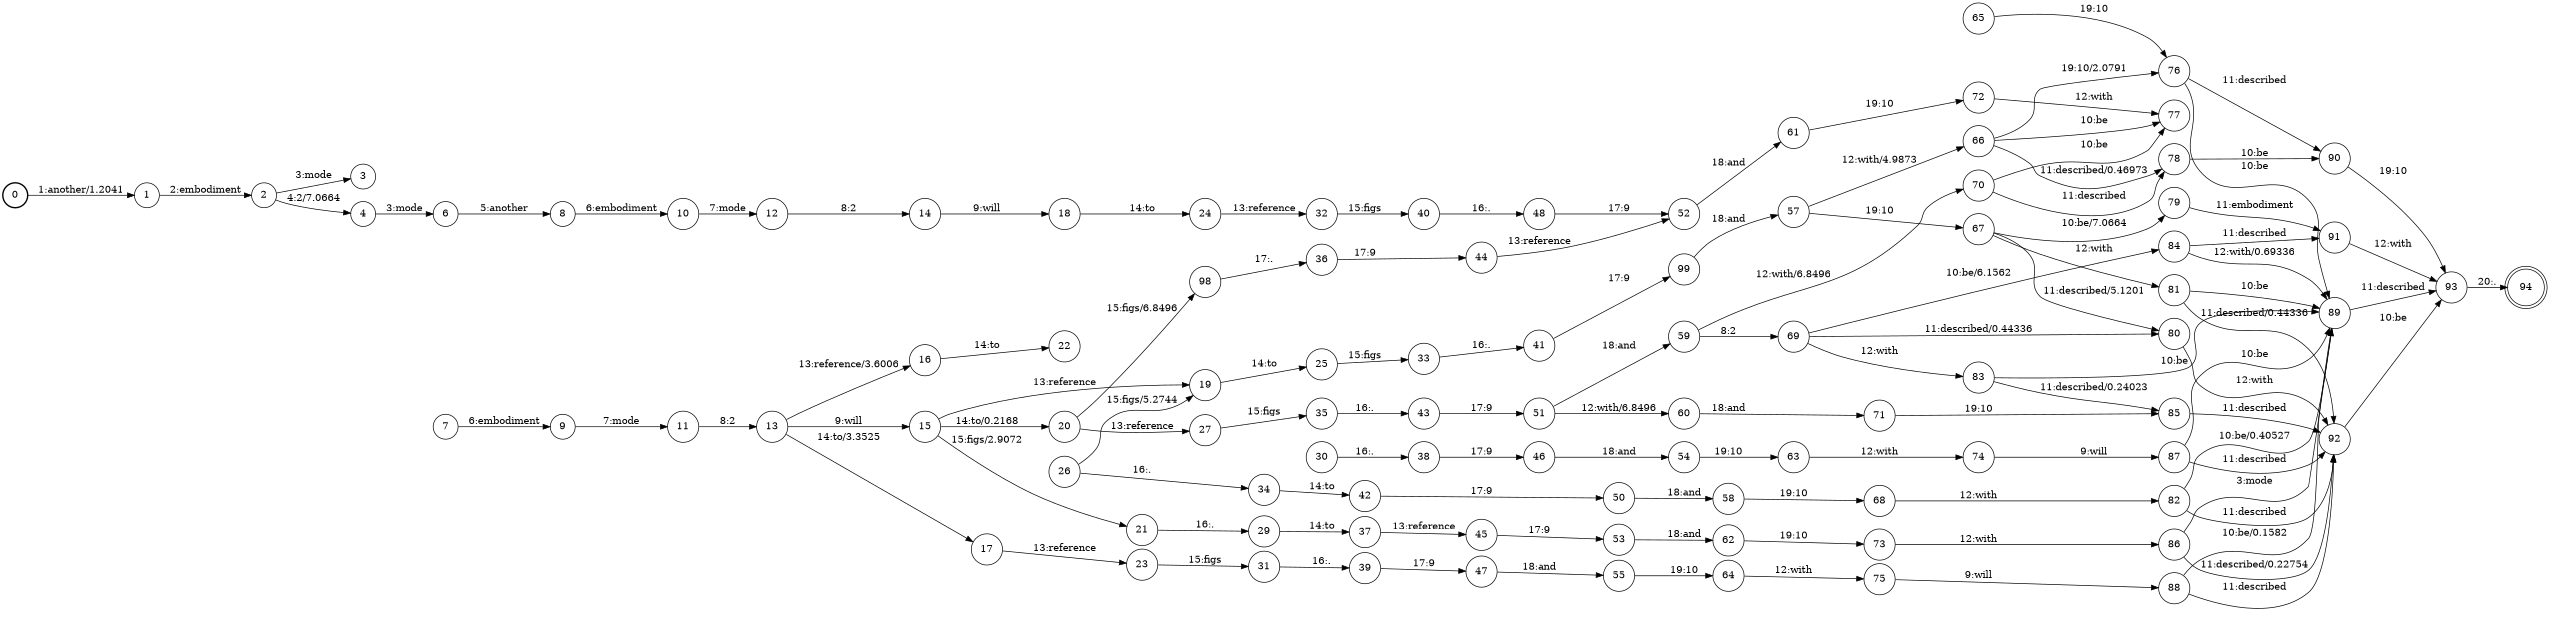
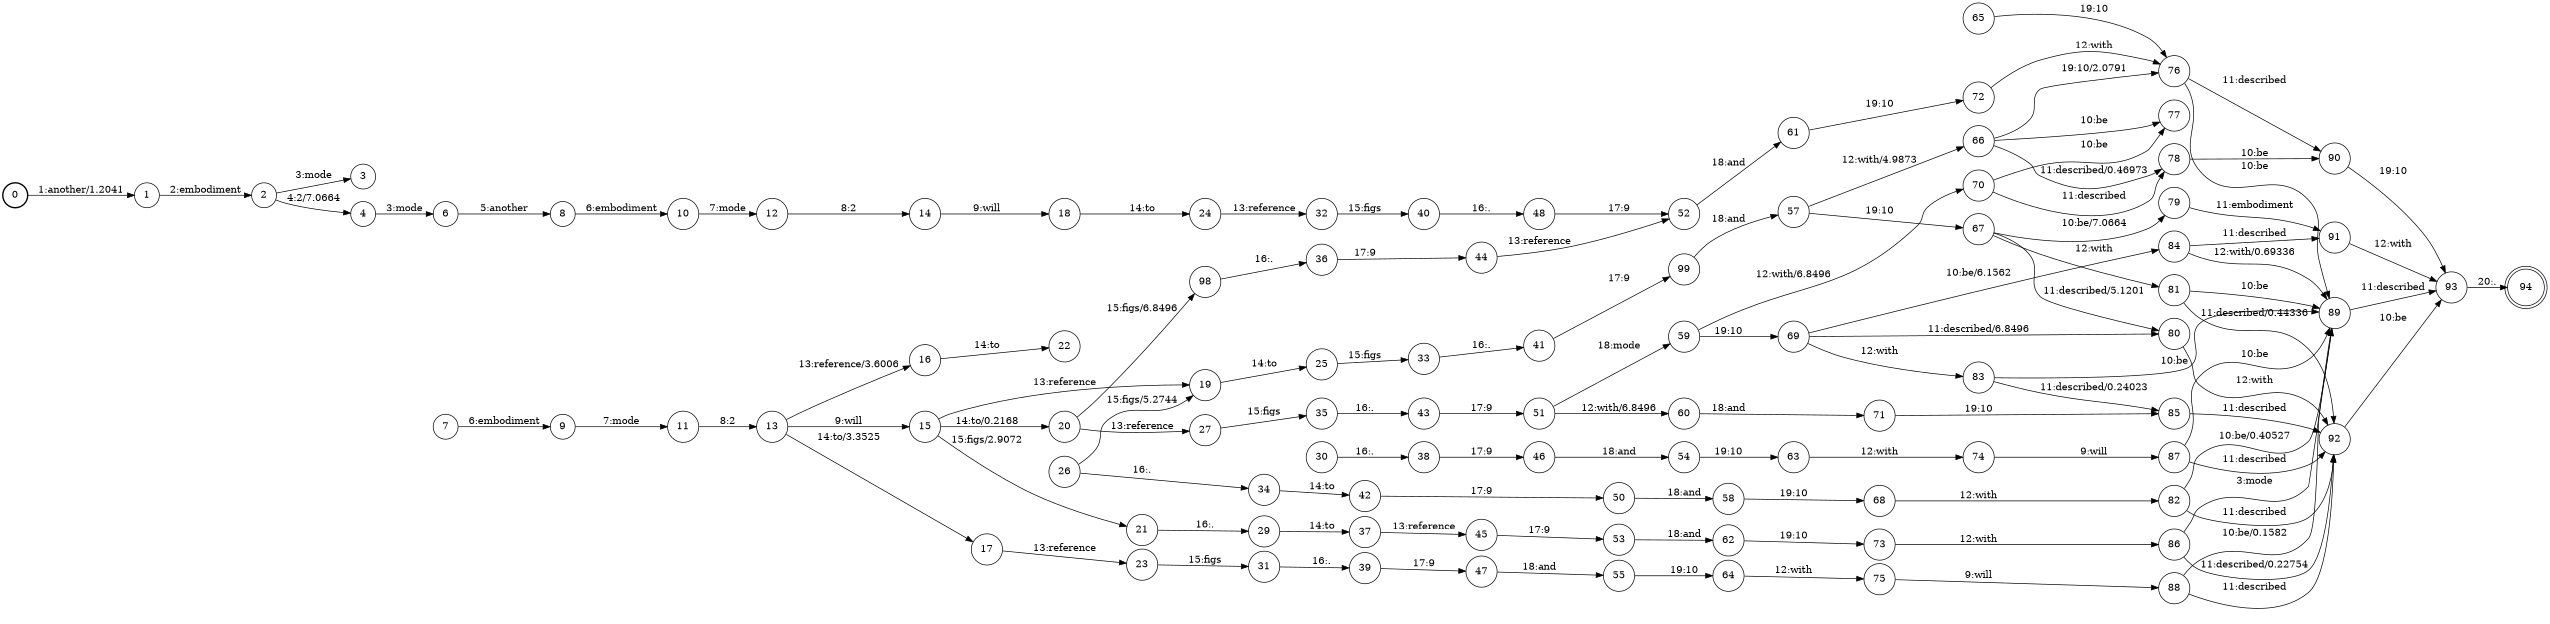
(2073, 106) -> (2069, 53)
(1264, 259) -> (1264, 259)
(1979, 329) -> (1979, 329)
(1728, 331) -> (1728, 331)
(1619, 346) -> (1619, 346)
